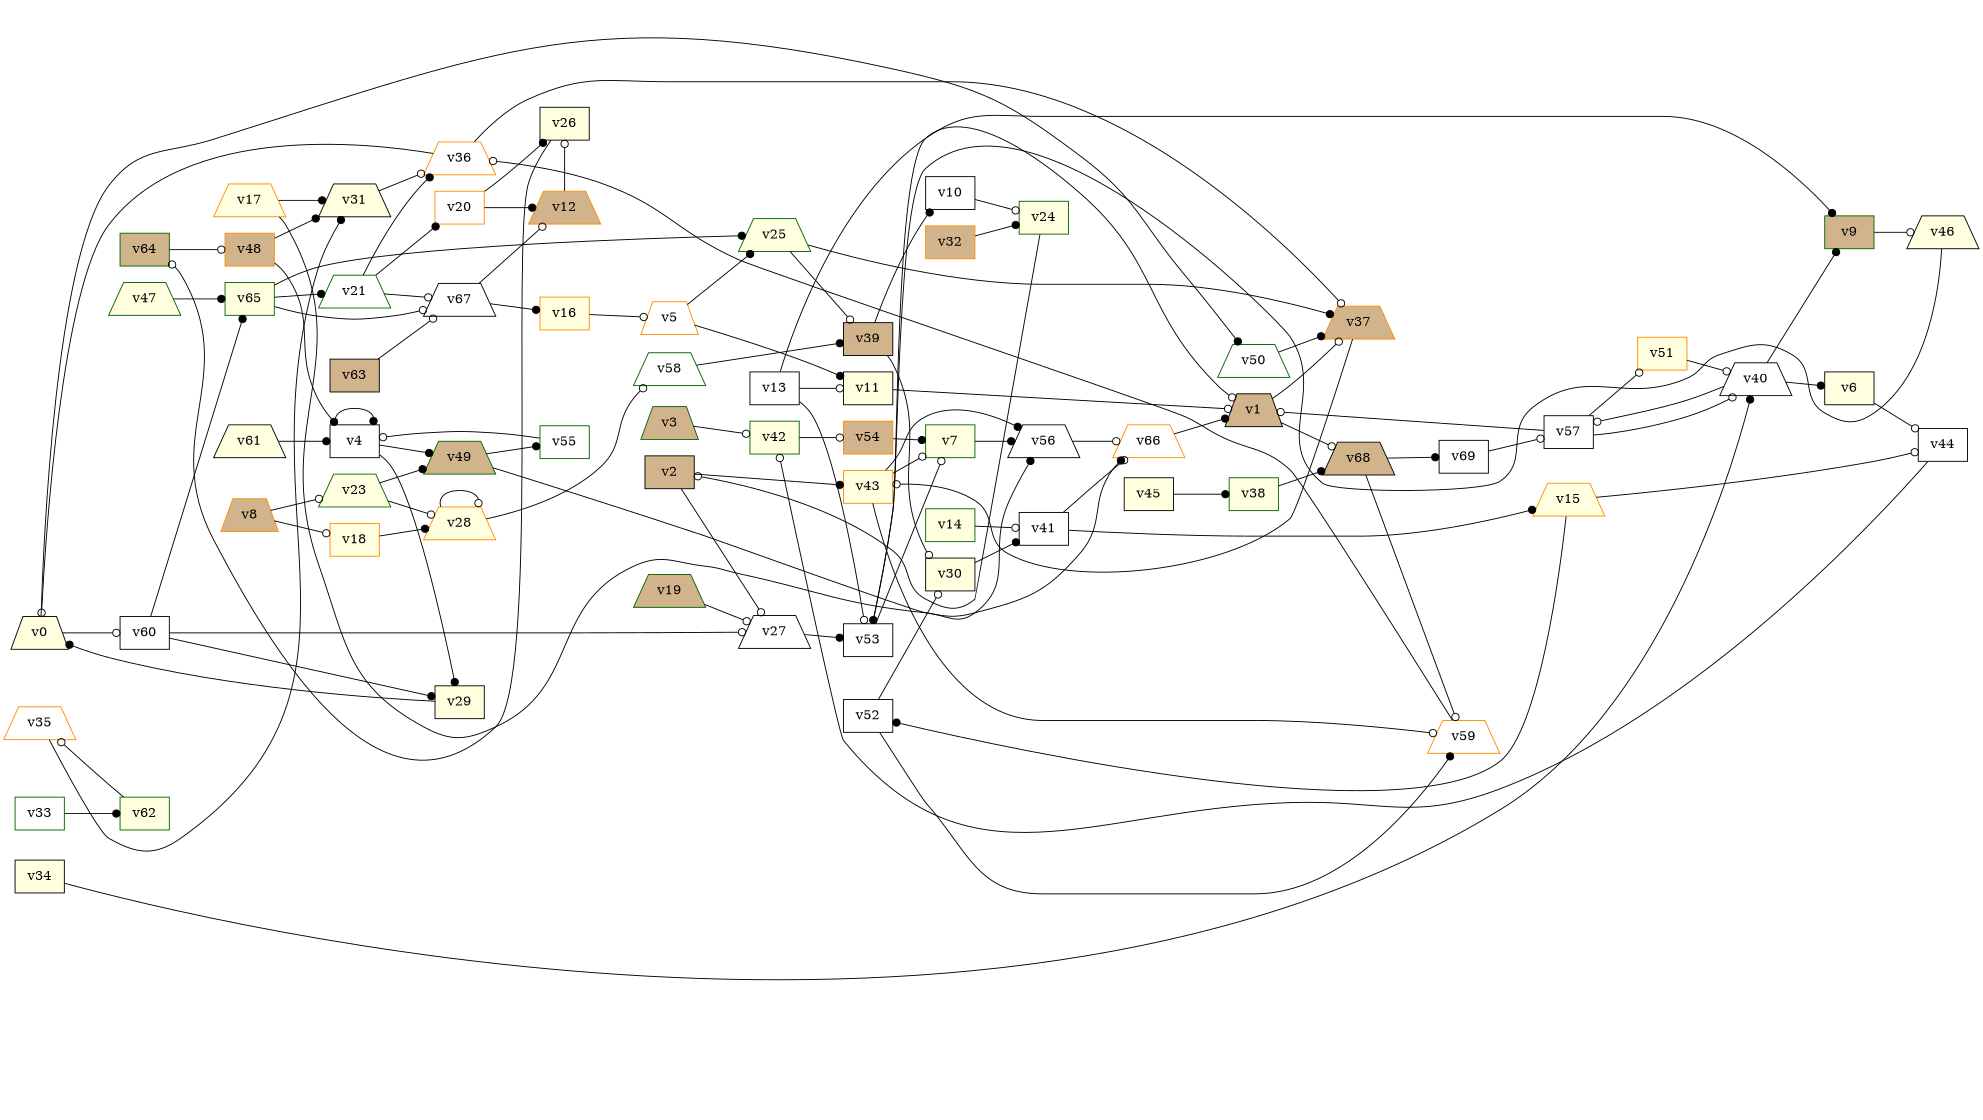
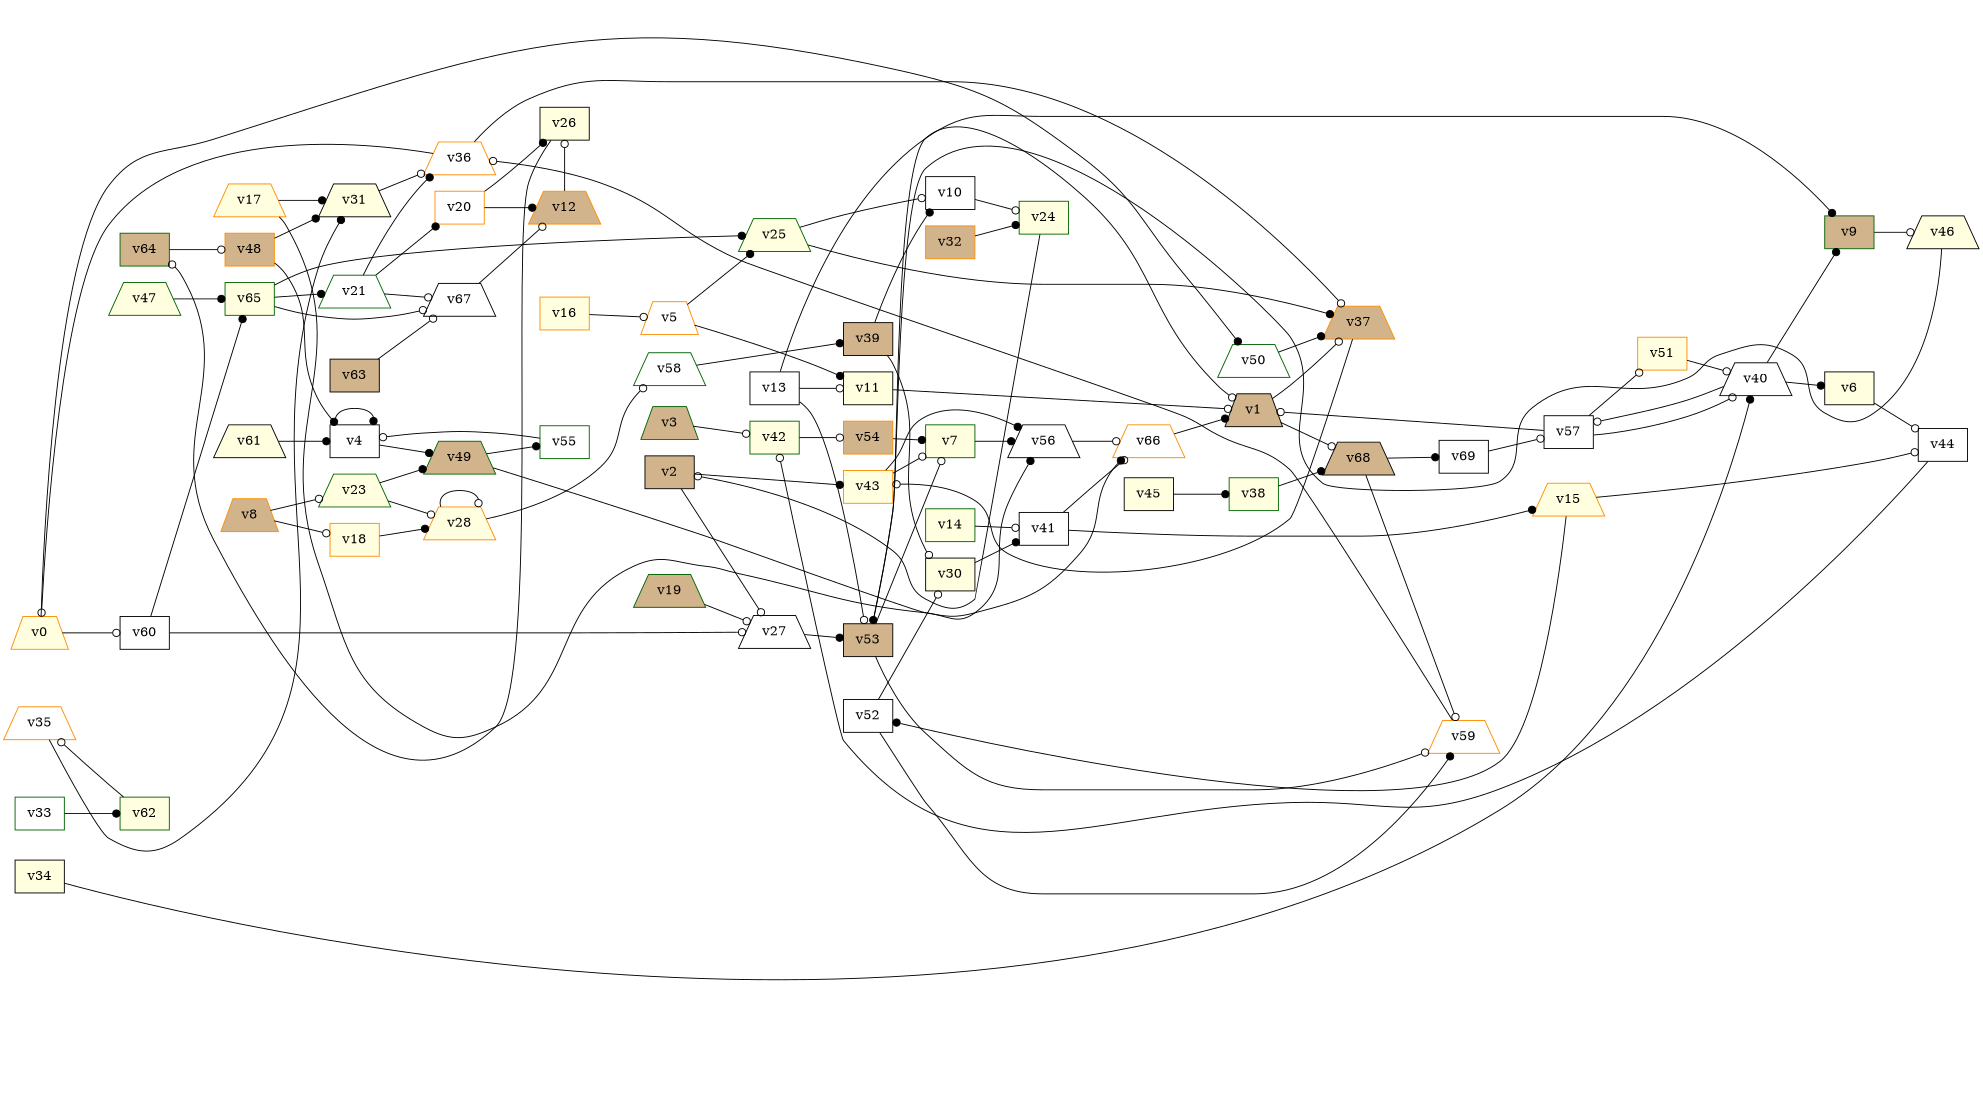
(812, 276) -> (864, 210)
(511, 307) -> none
(40, 633) -> (40, 633)
(868, 640) -> (868, 640)
(460, 702) -> none
(1089, 721) -> (1121, 790)
